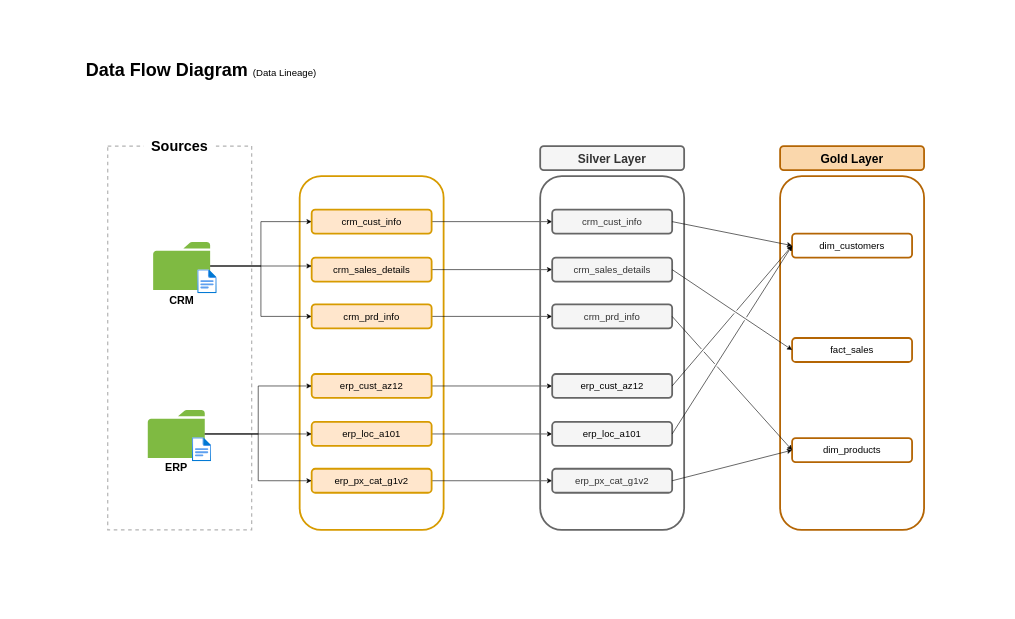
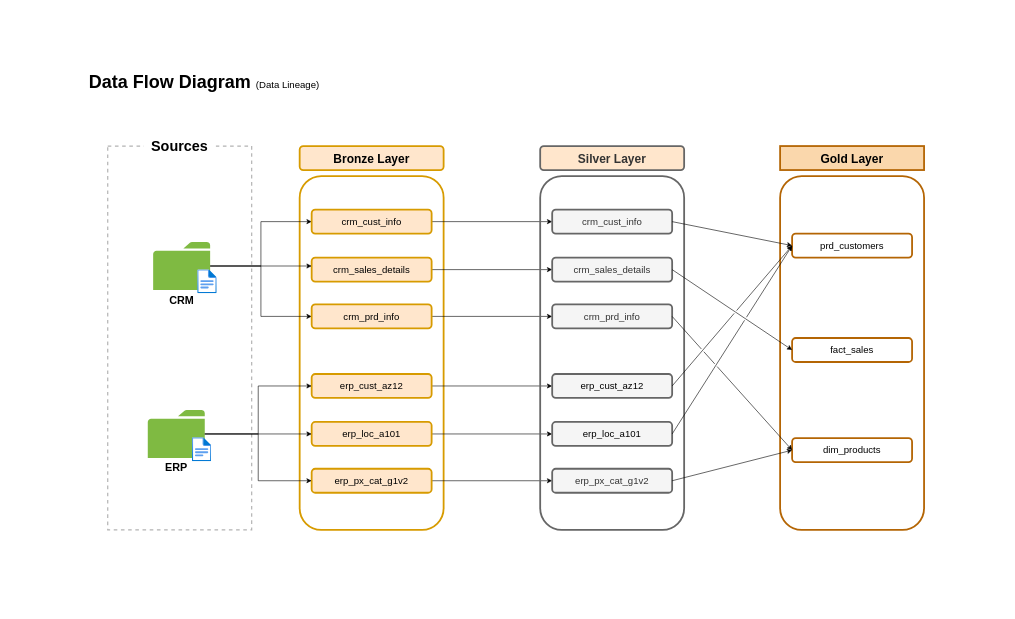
(201, 69) -> (204, 81)
none -> (372, 158)
(612, 158) -> (612, 158)
(852, 158) -> (852, 158)
(852, 246) -> (852, 246)
